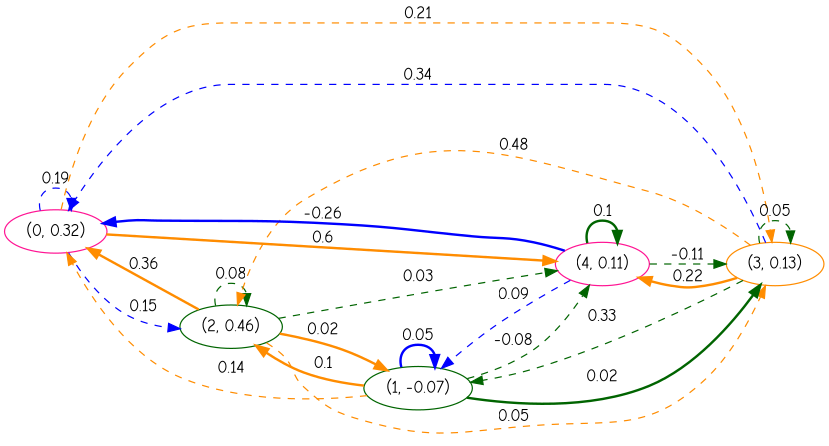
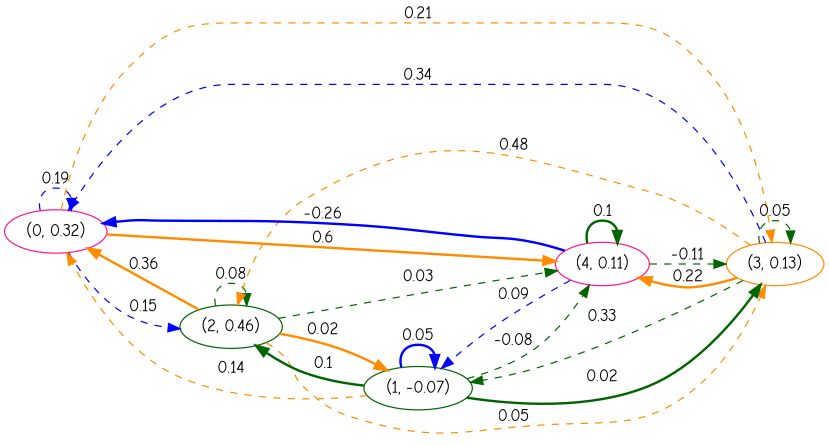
(313, 376) -> (313, 376)
